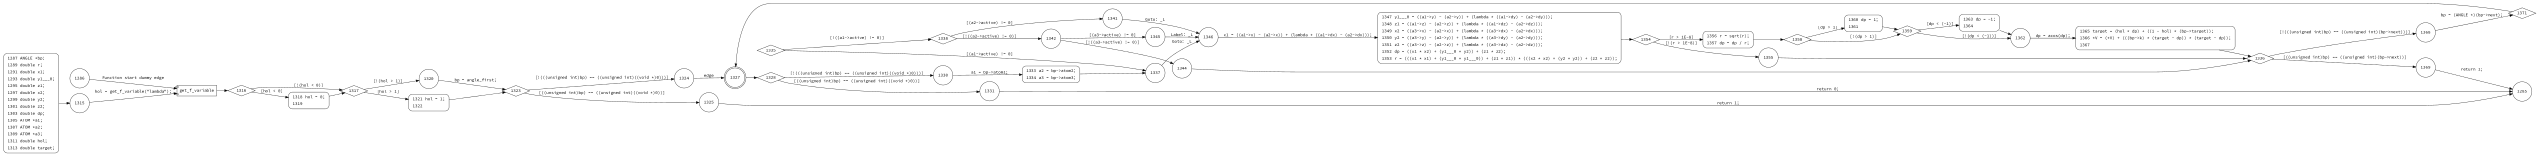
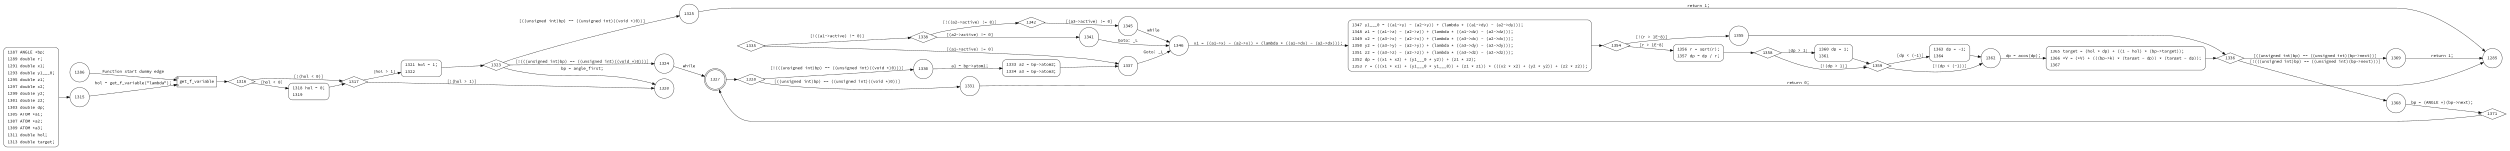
(1182, 35) -> (1154, 30)
(1051, 39) -> (1031, 23)
(1182, 68) -> none
(709, 76) -> (689, 66)
(471, 85) -> (578, 76)
